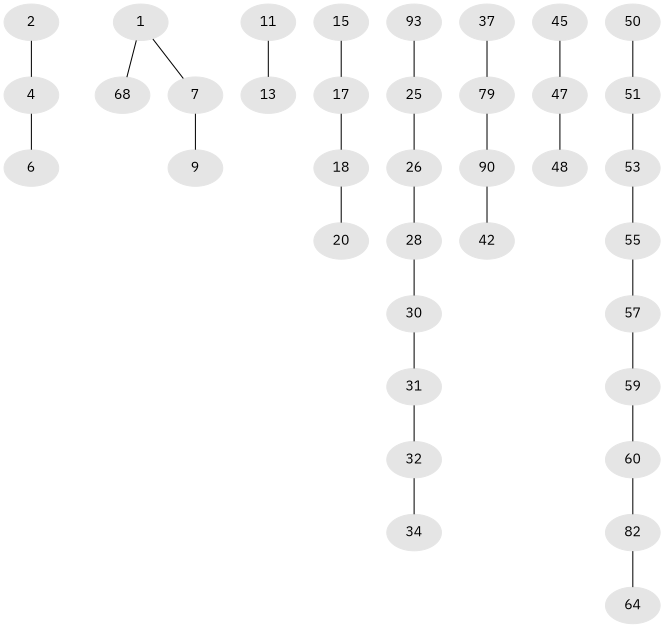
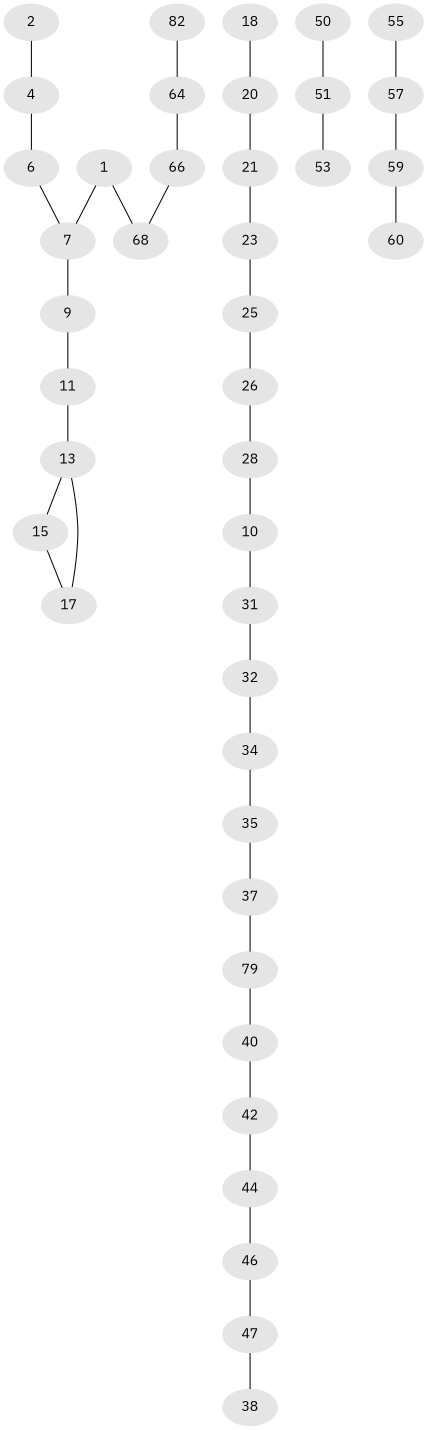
(414, 22) -> (250, 241)
(560, 22) -> (250, 1262)
(341, 132) -> (78, 533)
none -> (177, 168)
none -> (250, 168)
(487, 168) -> (250, 1043)
(560, 168) -> (250, 1407)
none -> (50, 205)
(633, 205) -> none
(414, 314) -> (250, 533)
none -> (68, 350)
none -> (54, 496)
(633, 496) -> none
none -> (250, 824)
none -> (250, 1189)
